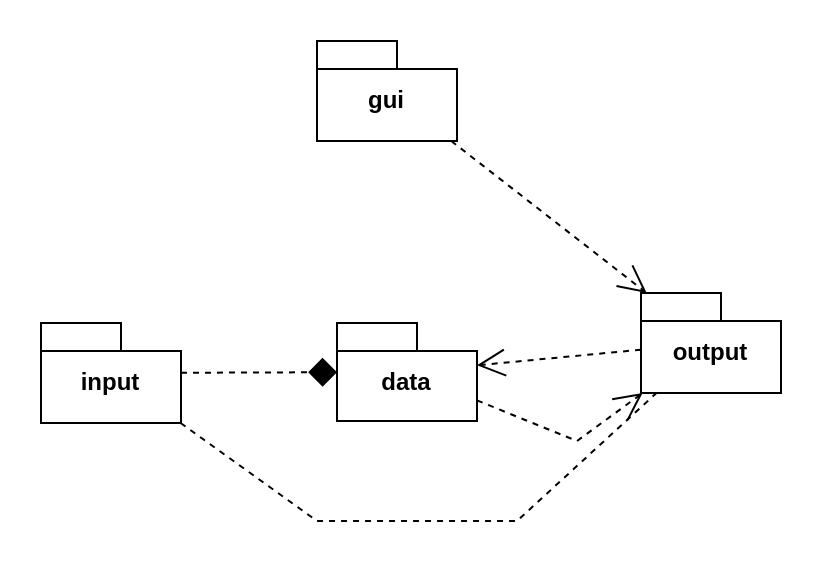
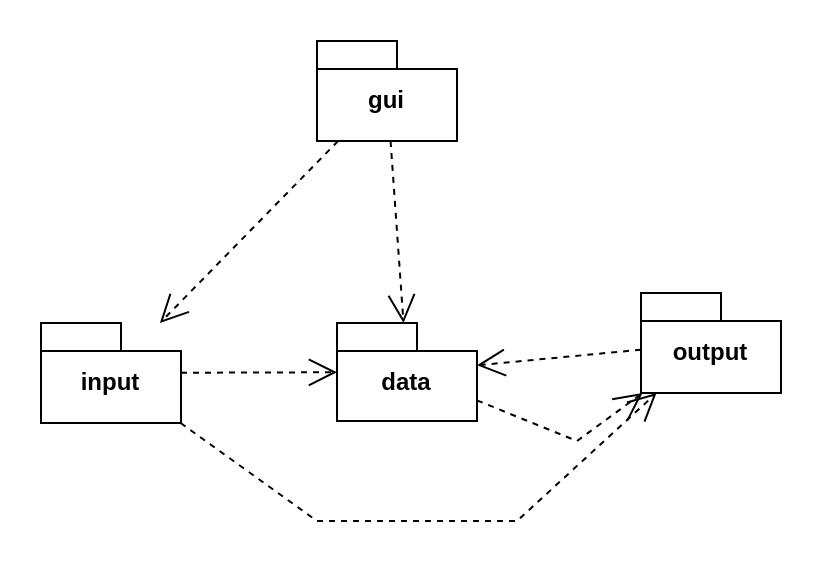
(547, 215) -> none
none -> (397, 229)
none -> (251, 230)
(308, 372) -> (319, 372)
(651, 398) -> (650, 399)
